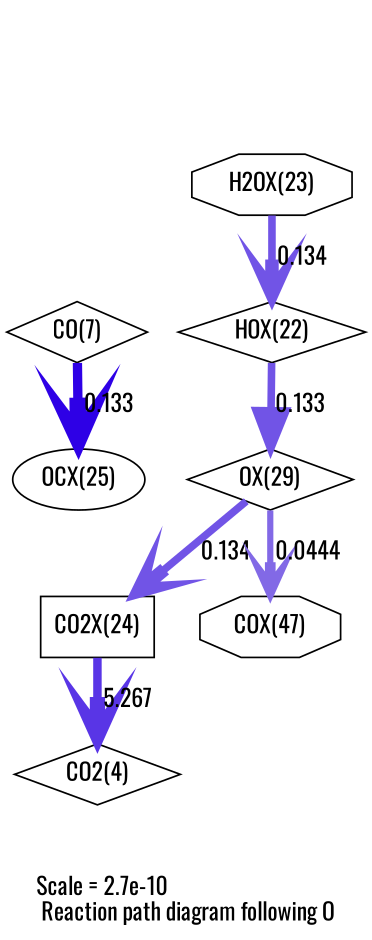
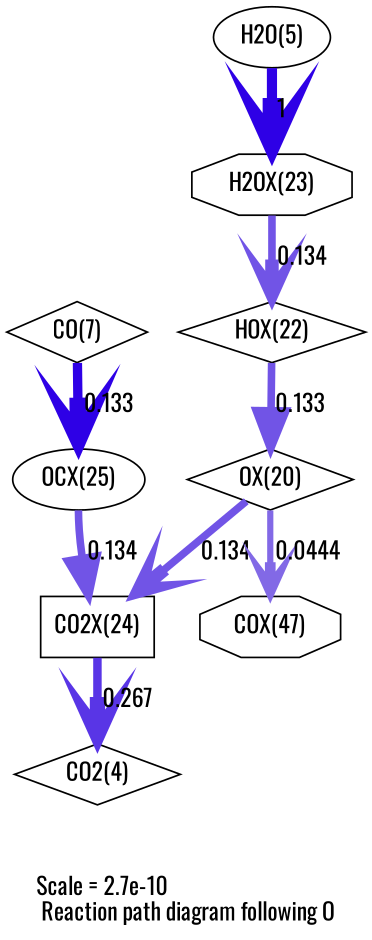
none -> (272, 37)
(270, 480) -> (270, 480)
none -> (80, 534)
(125, 701) -> (125, 701)
